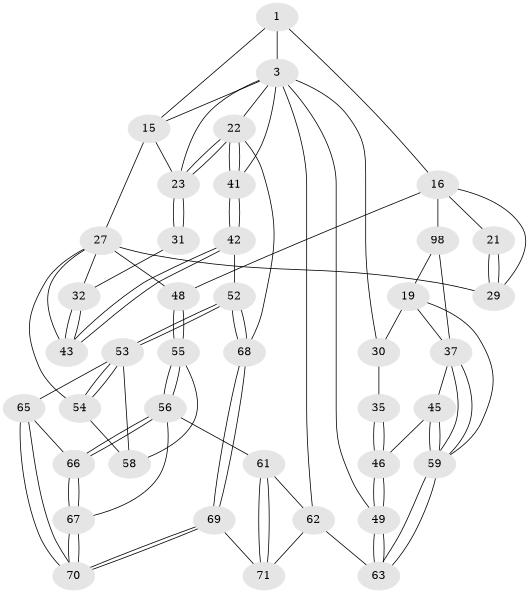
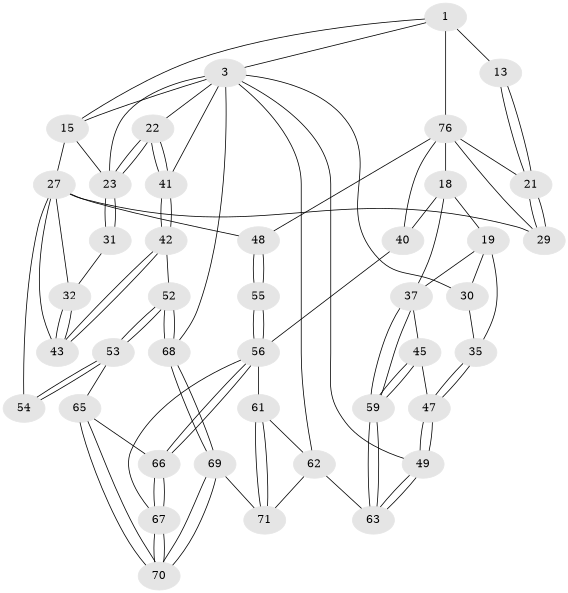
none -> (501, 73)
(438, 185) -> (446, 129)
(274, 239) -> (220, 211)
none -> (403, 241)
(438, 241) -> (446, 185)
(492, 371) -> (497, 298)
(130, 464) -> none
(379, 464) -> (429, 408)
